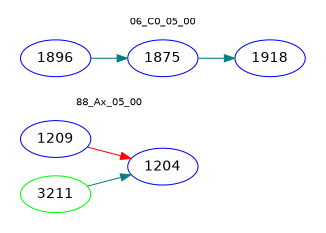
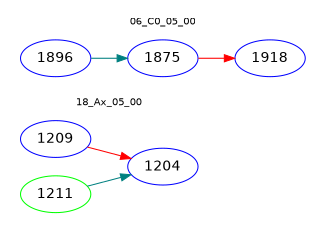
(211, 58) -> (211, 58)
(109, 103) -> (109, 103)
(56, 194) -> (56, 194)
